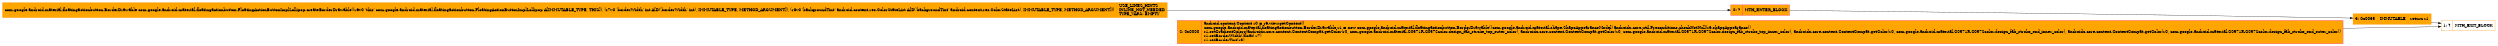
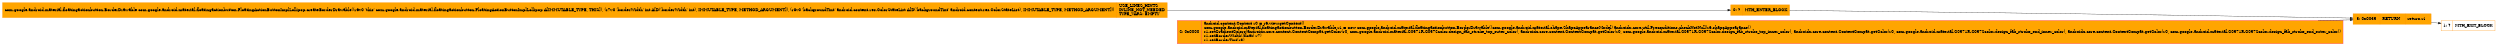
(1760, 10) -> (1760, 10)
(2393, 19) -> (2391, 19)
(2391, 28) -> (2334, 20)
